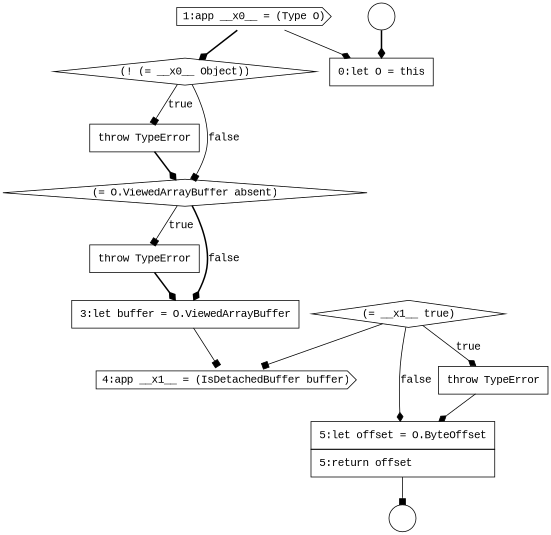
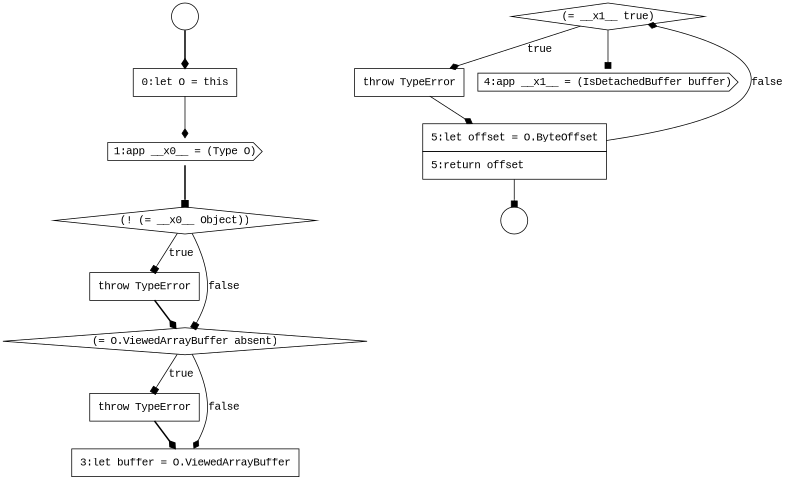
(222, 42) -> (185, 182)
(313, 42) -> (185, 112)
(207, 248) -> (207, 397)
(204, 344) -> none
(400, 370) -> (739, 101)
